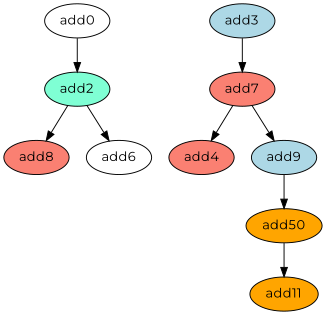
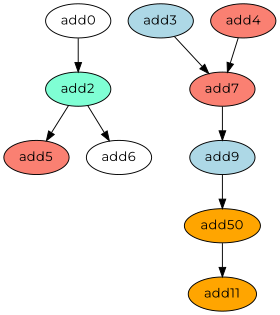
(225, 119) -> (234, 51)
(36, 157) -> (36, 157)
